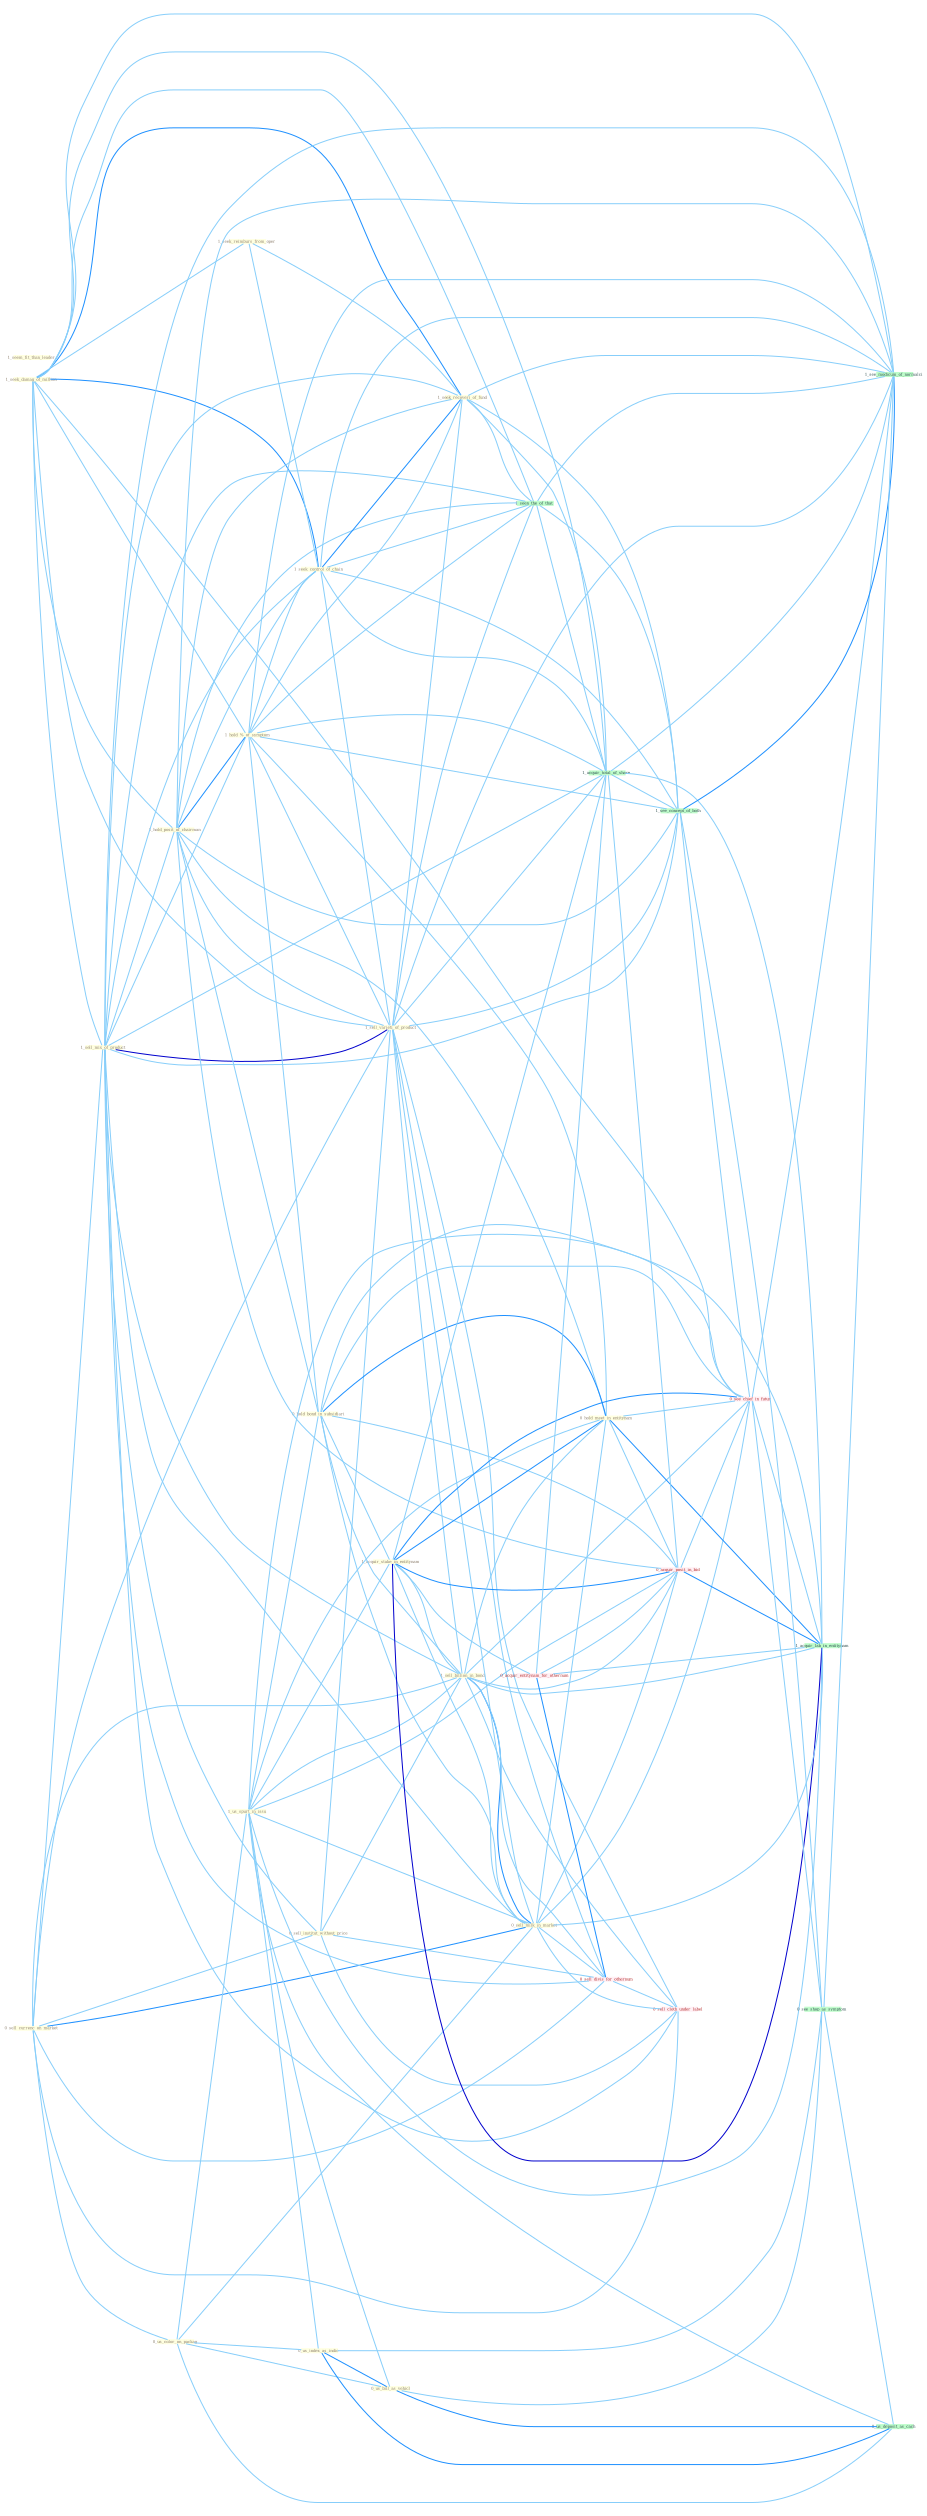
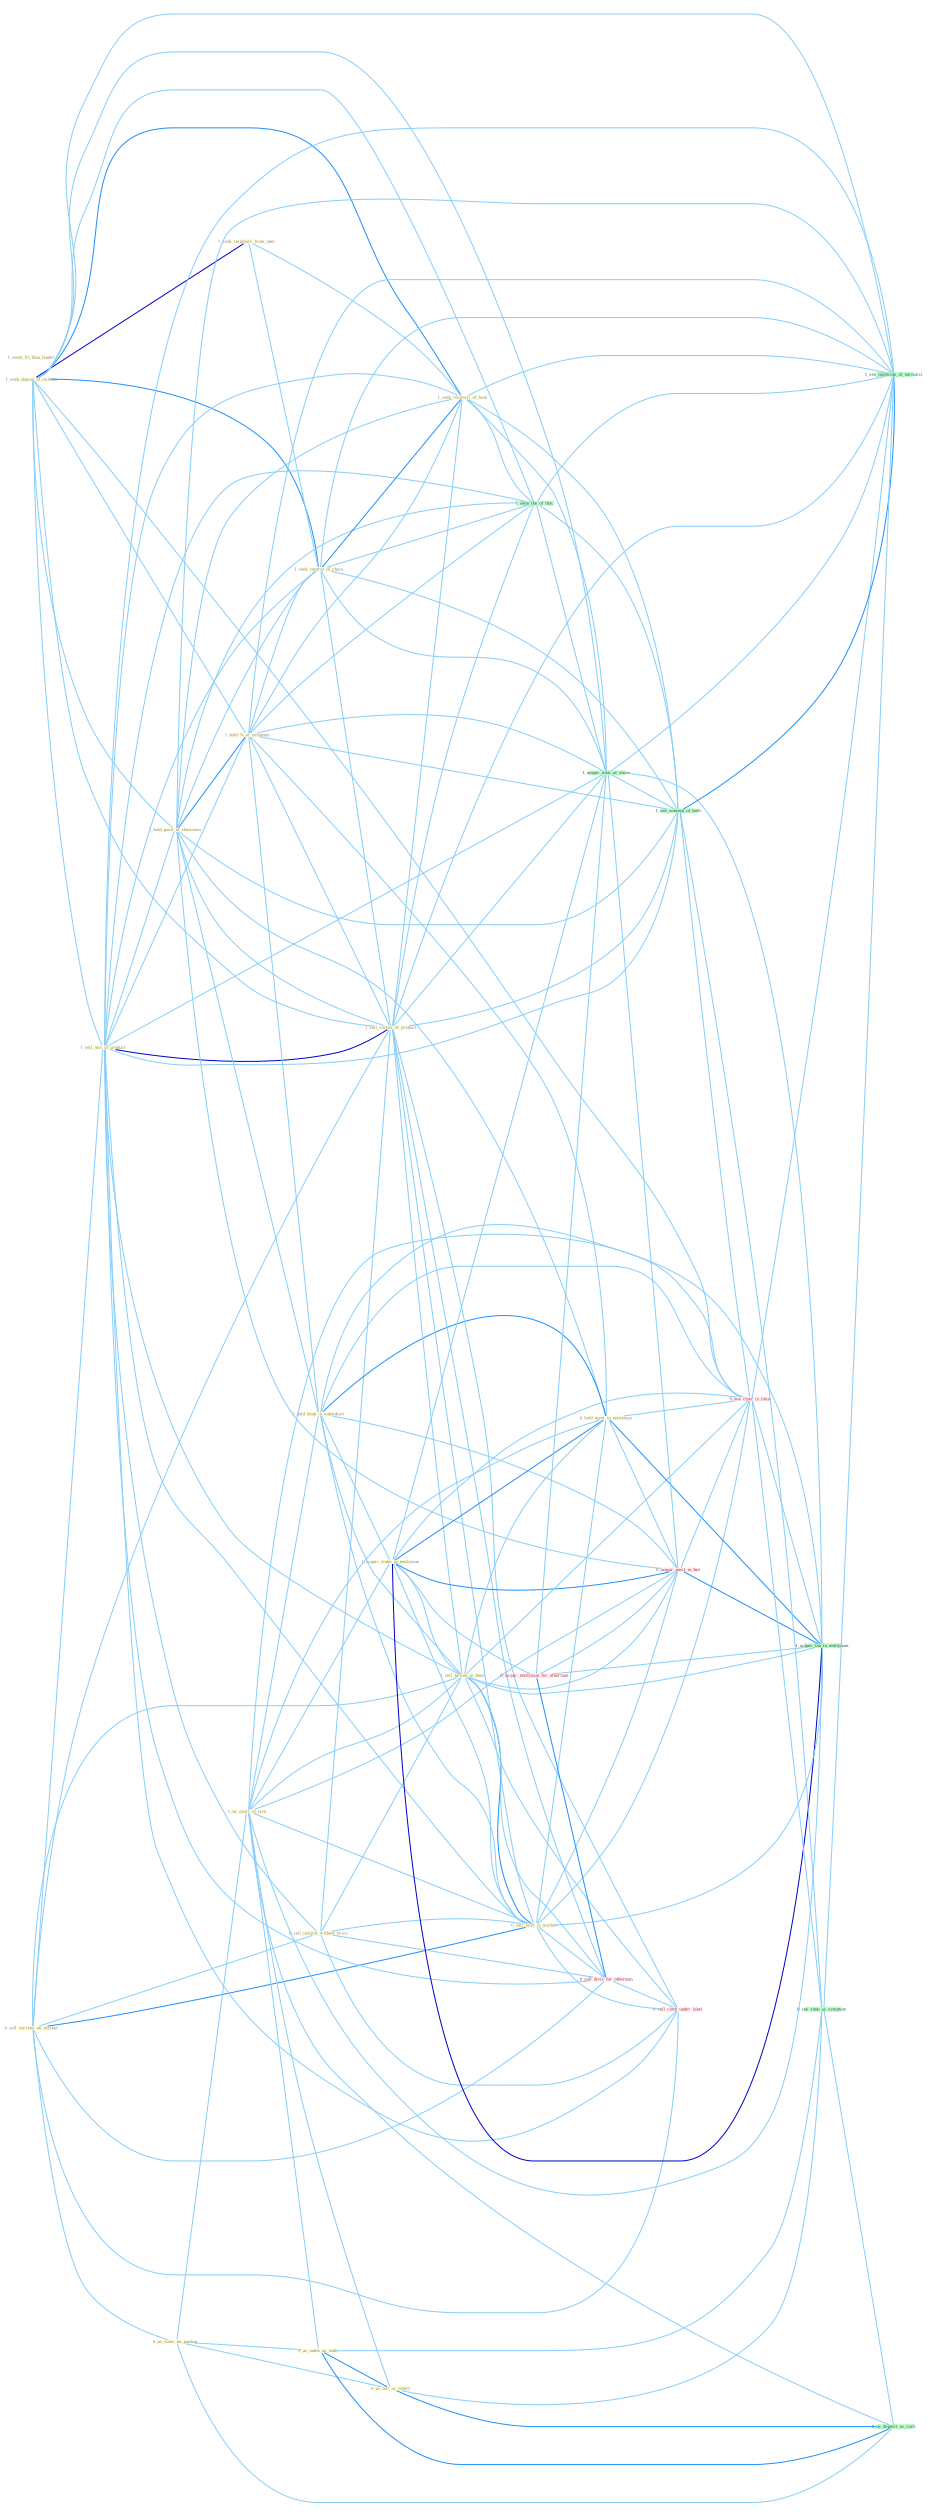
(140, 311) -> (140, 311)
(542, 1427) -> (542, 1427)
(356, 2133) -> (430, 1920)
